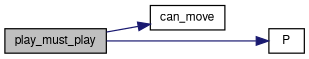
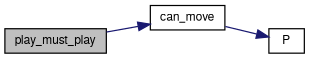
(181, 41) -> (241, 30)
